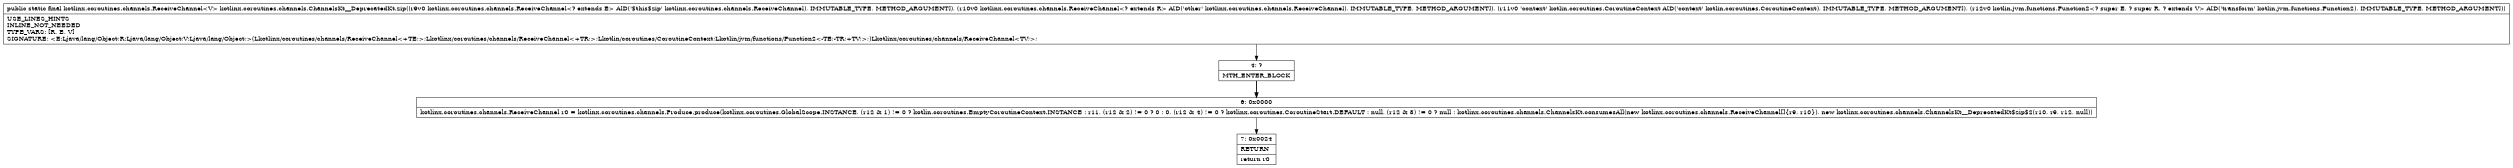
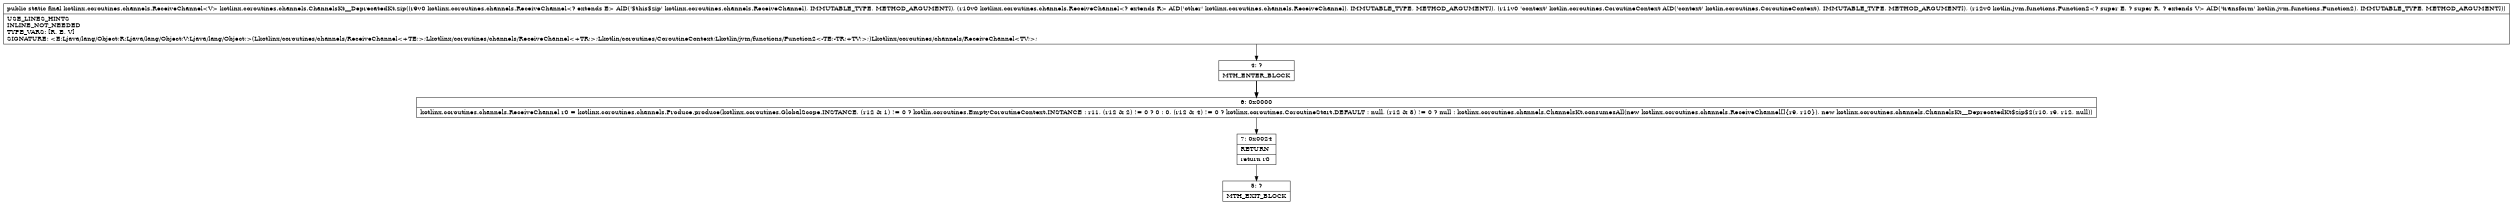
none -> (1257, 191)
